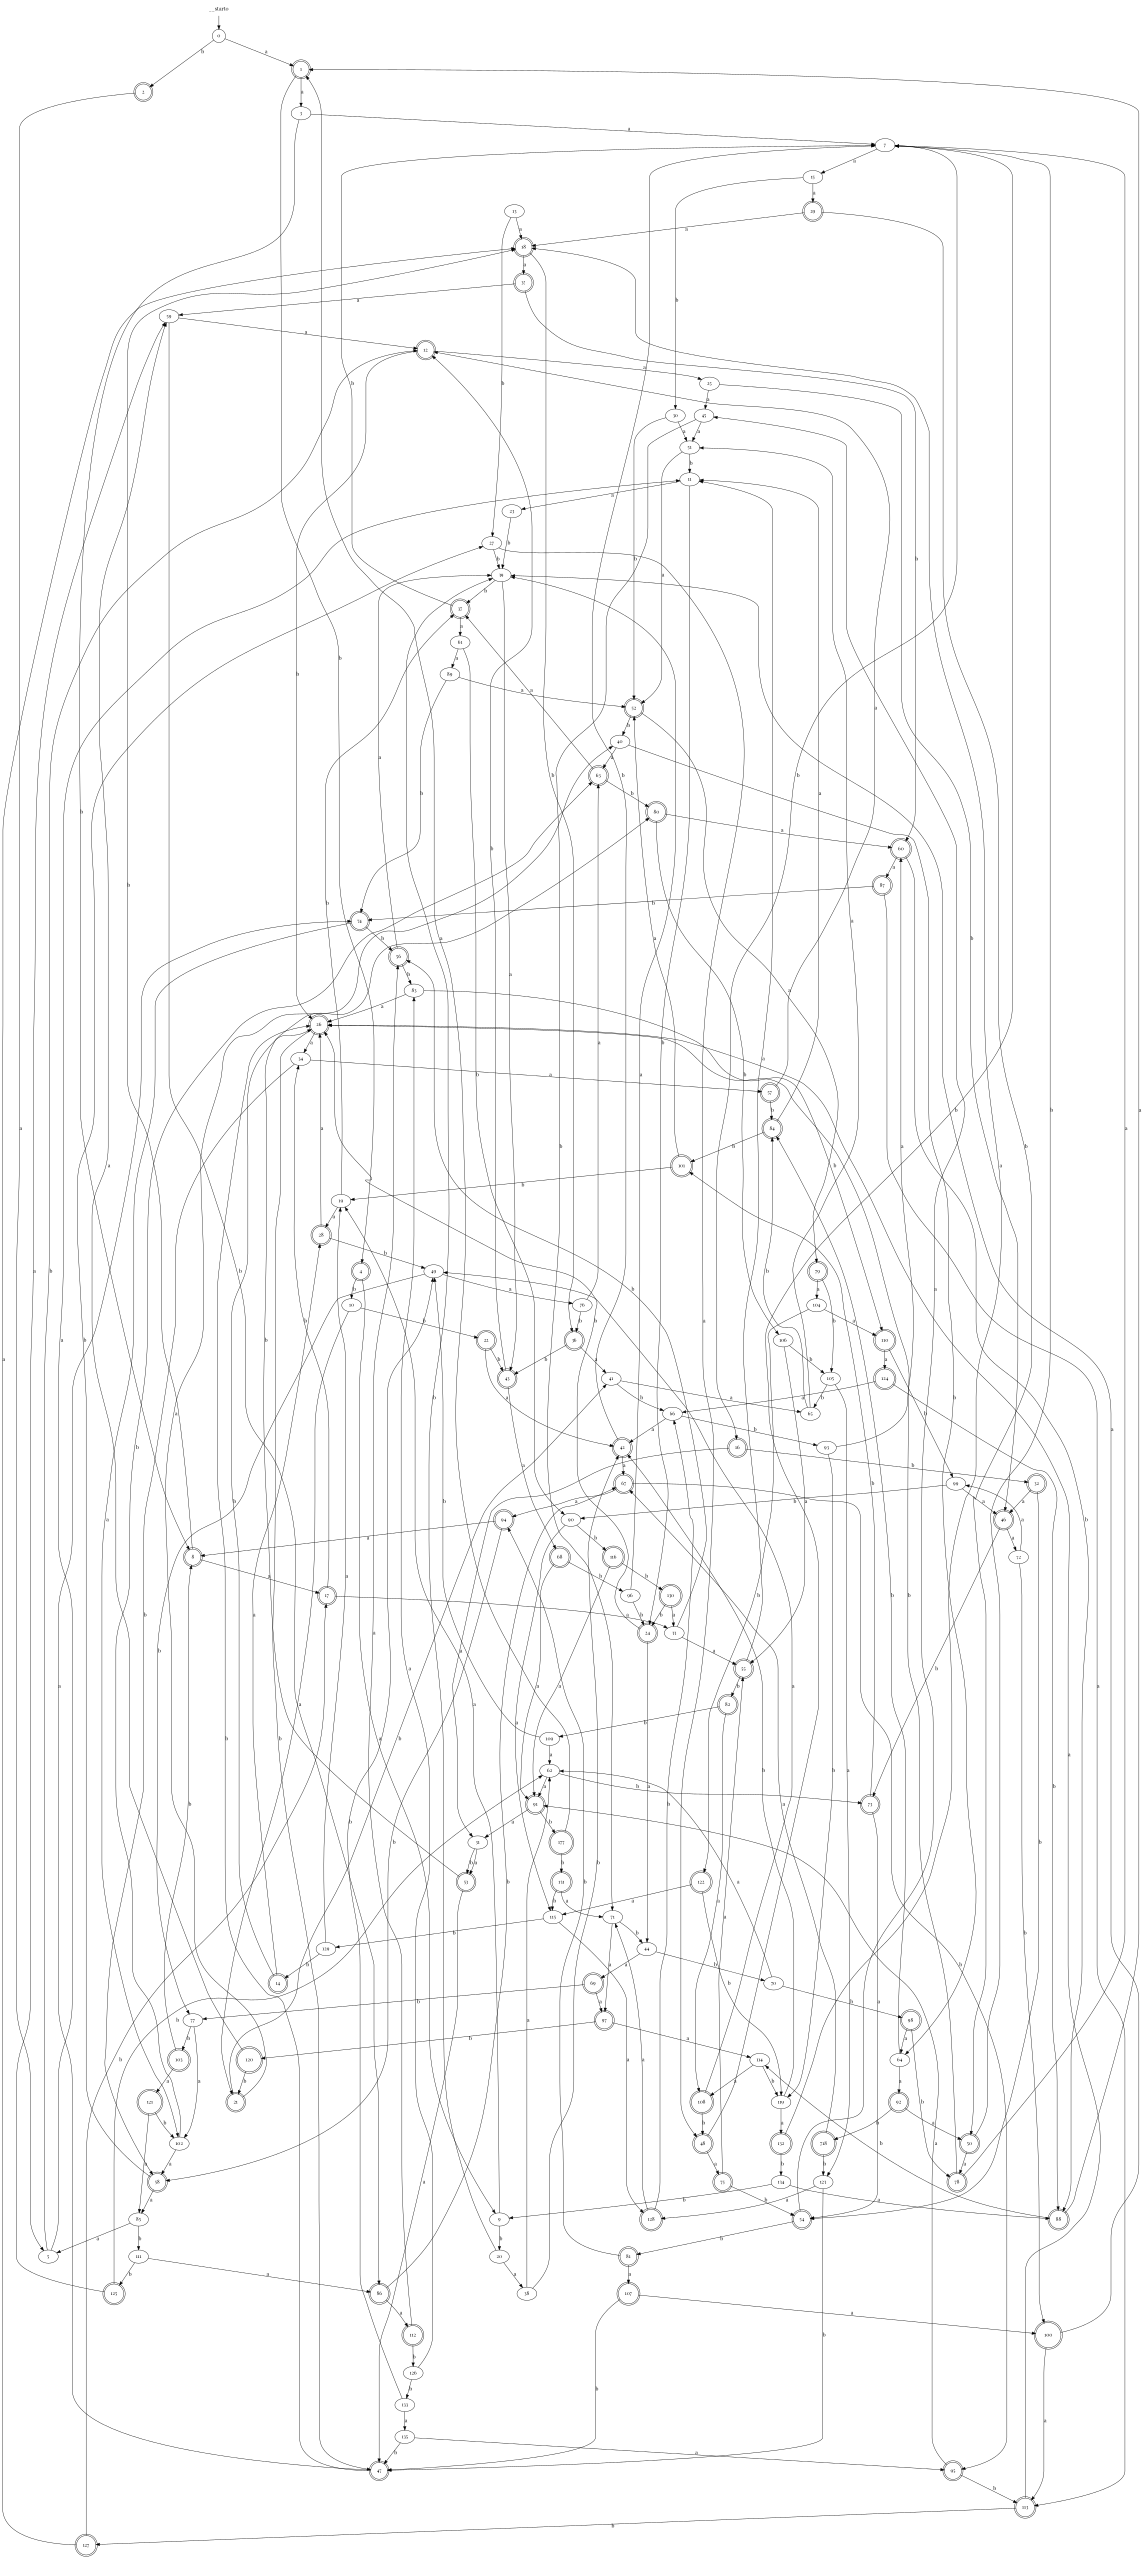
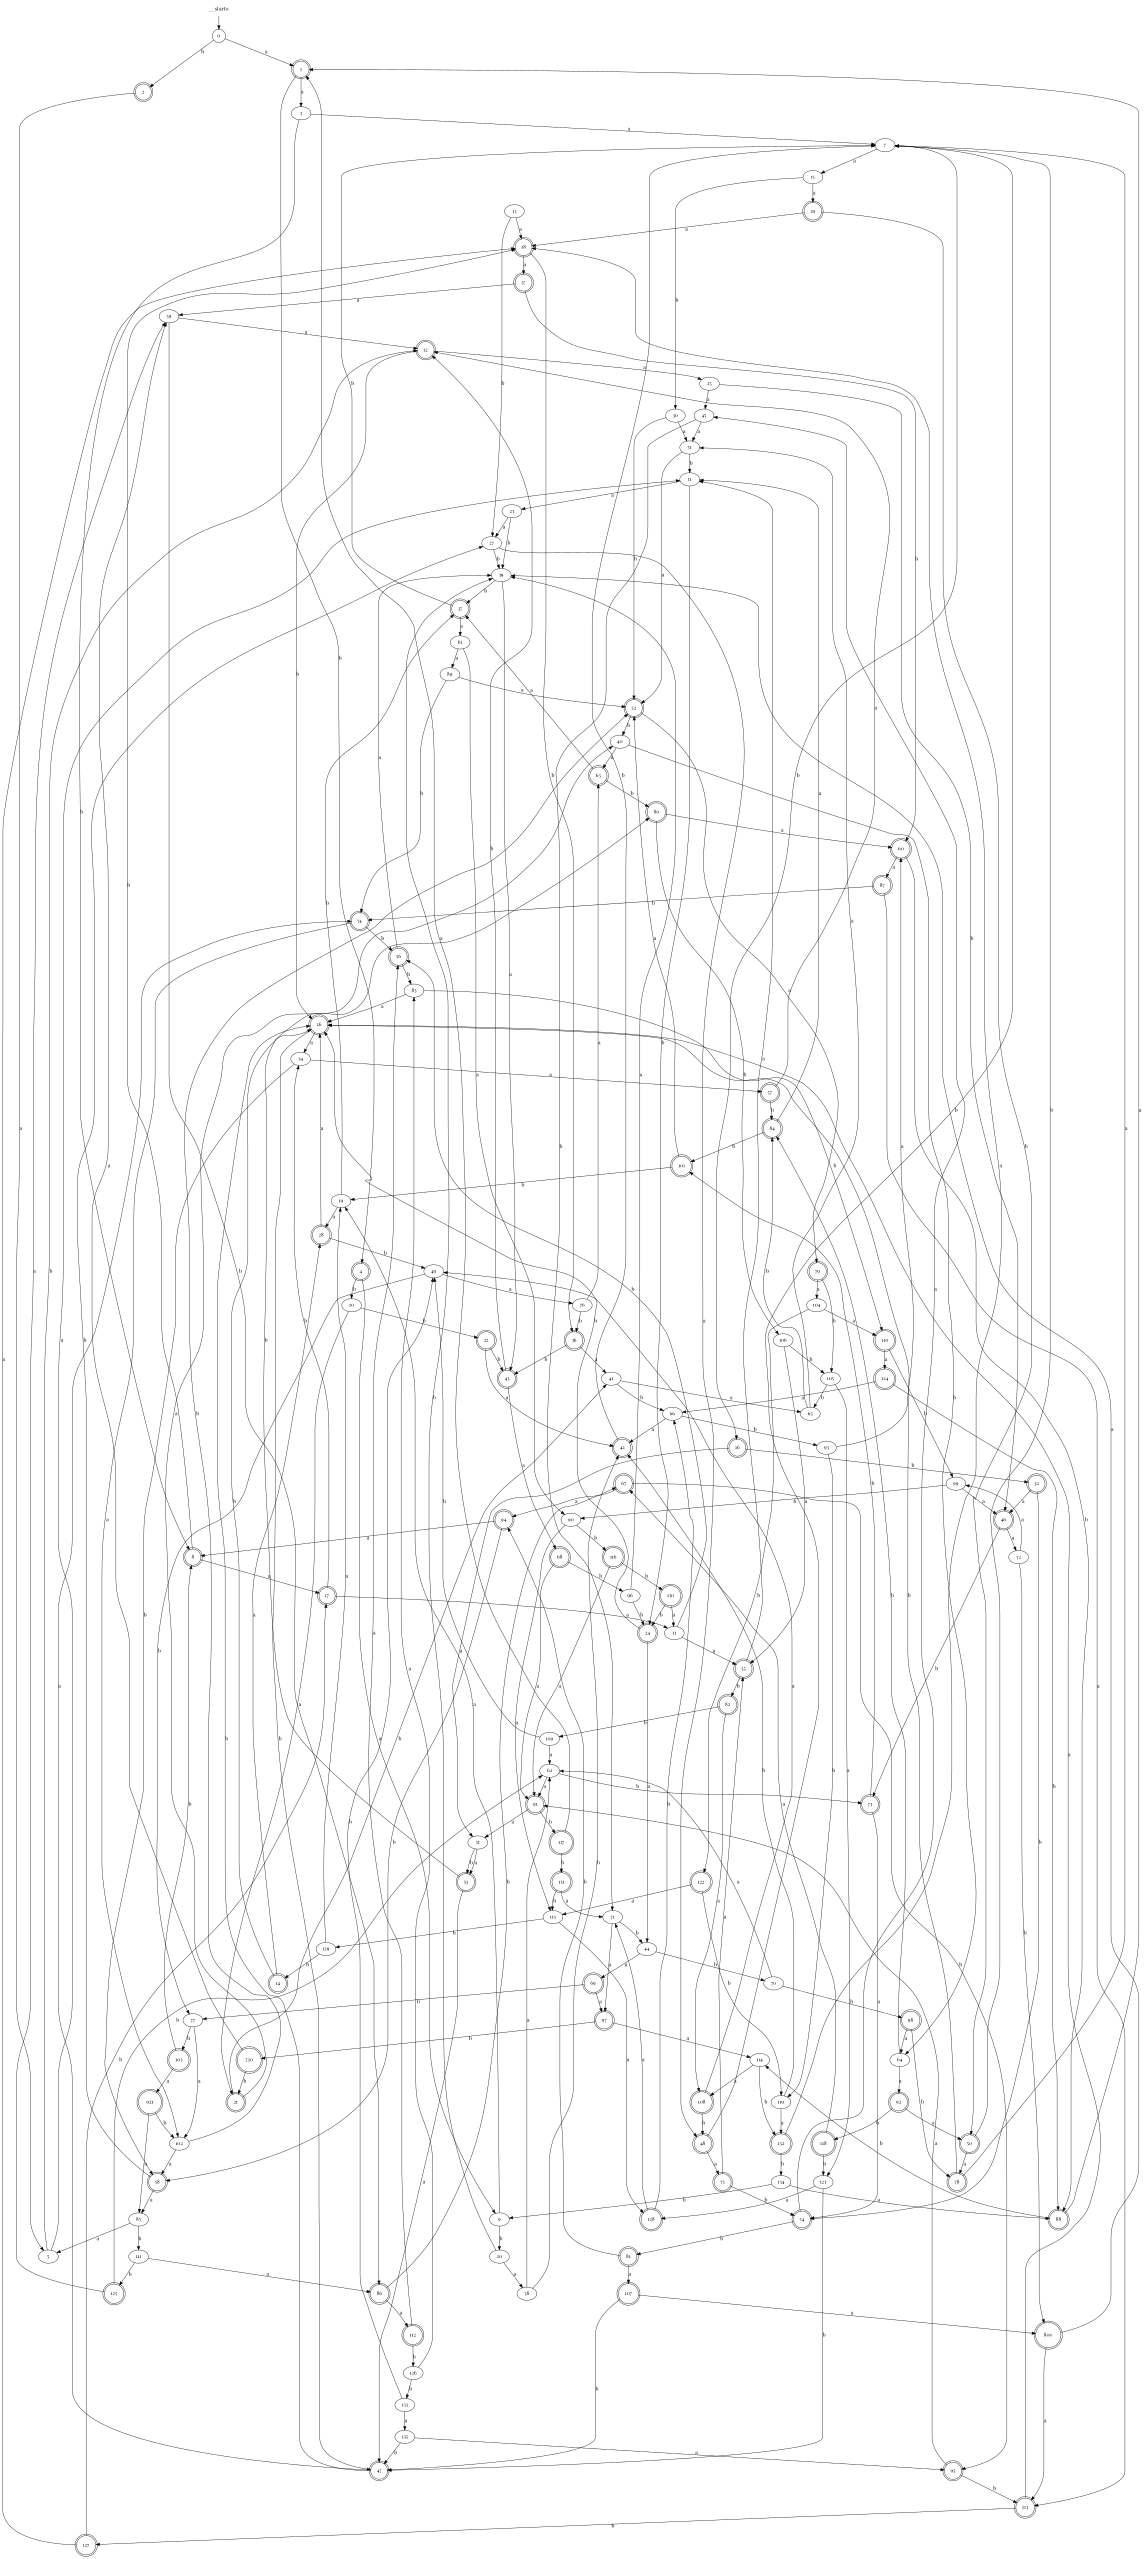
none -> (503, 526)
(478, 1075) -> (478, 1075)
(147, 1357) -> (194, 1406)
(623, 1465) -> none
(561, 1842) -> (561, 1842)
(249, 2060) -> (249, 2060)
(769, 2080) -> (761, 2101)
(150, 2102) -> (150, 2102)
(824, 2144) -> (824, 2144)
(1048, 2335) -> (1048, 2335)
